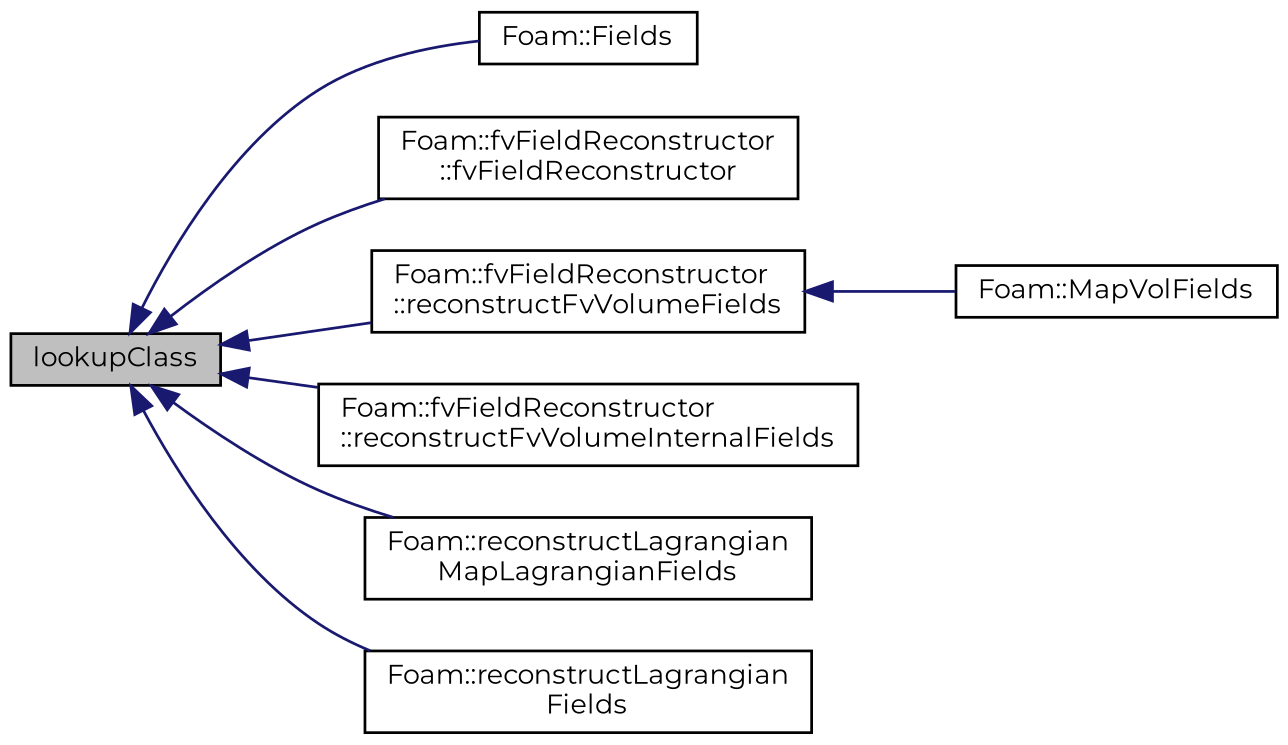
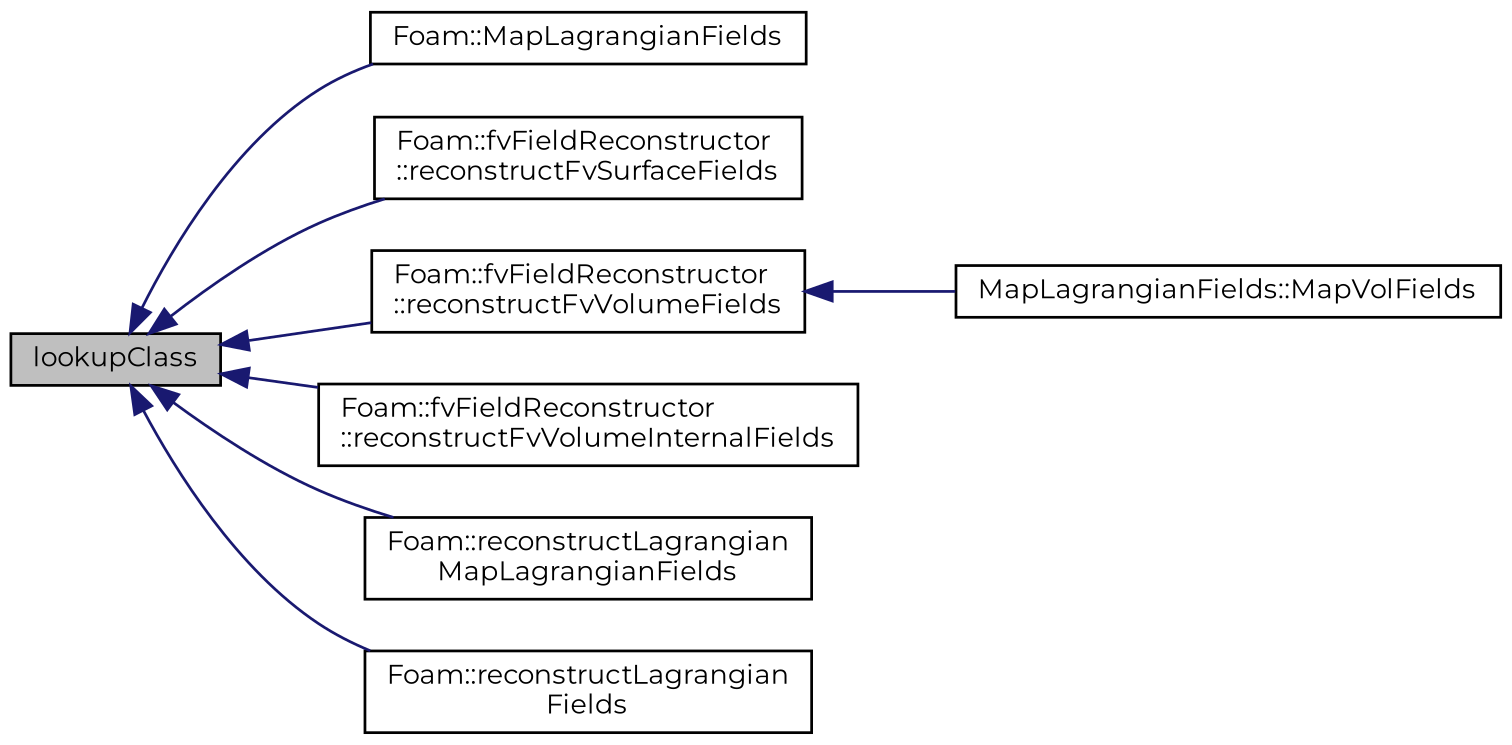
(588, 38) -> (588, 38)
(588, 158) -> (588, 158)
(1117, 291) -> (1228, 291)
